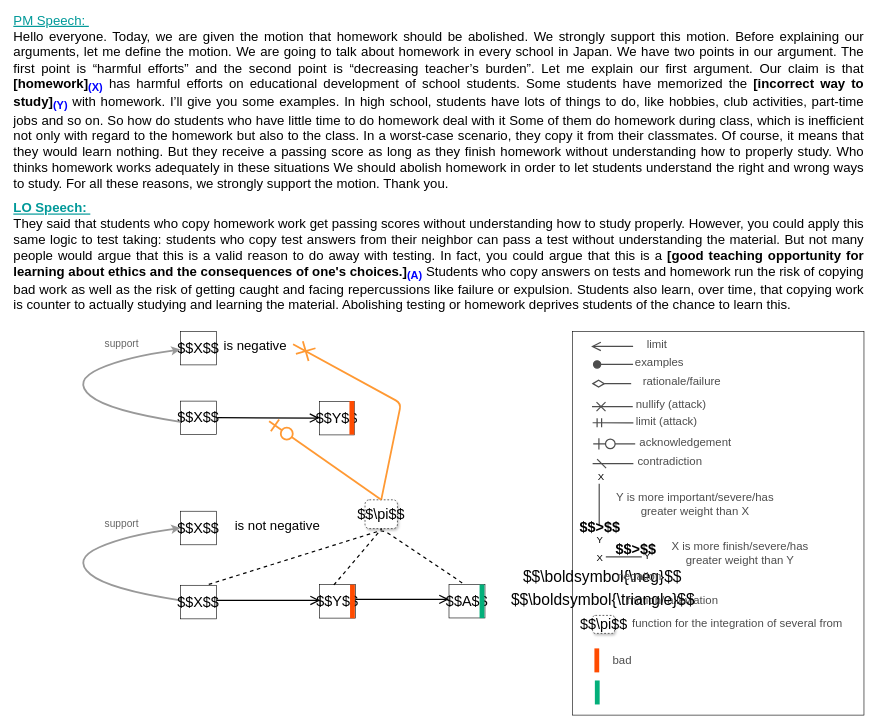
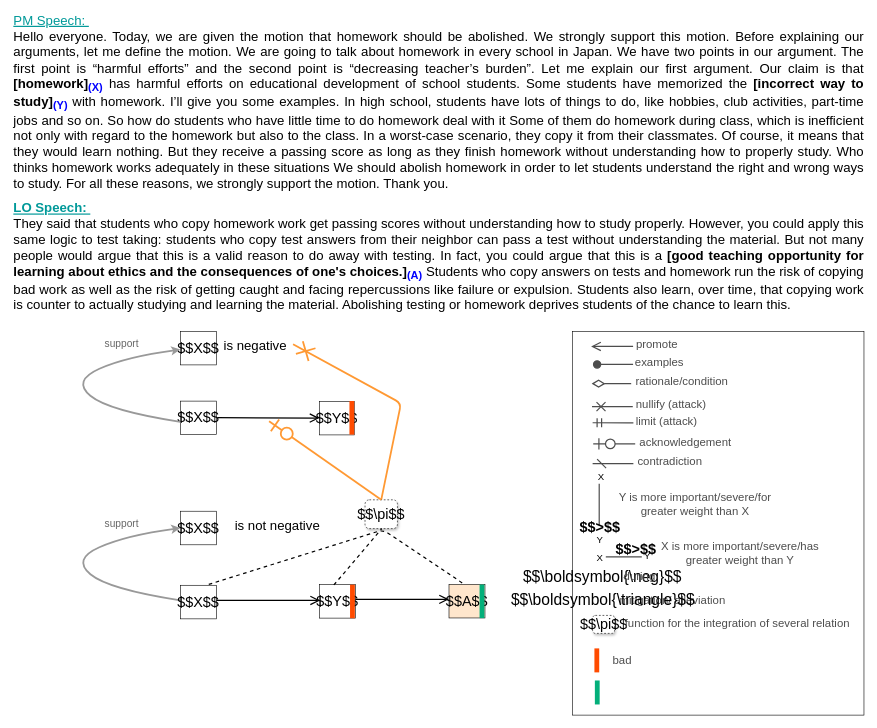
(657, 345) -> (657, 345)
(682, 382) -> (682, 382)
(695, 505) -> (695, 505)
(740, 554) -> (740, 554)
(640, 577) -> (640, 577)
(673, 601) -> (673, 601)
(467, 602) -> (467, 602)
(738, 624) -> (738, 624)
